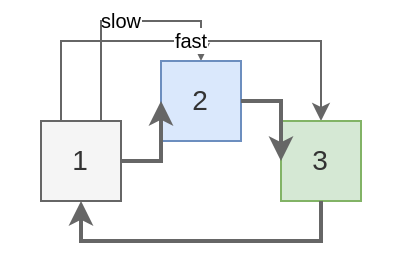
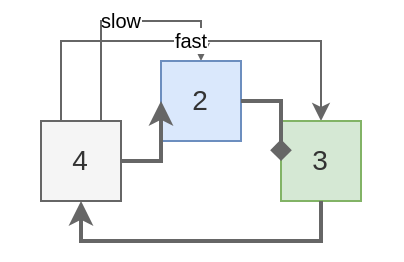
(281, 140) -> (281, 140)
(81, 161) -> (81, 161)
